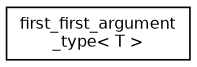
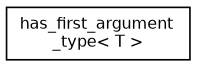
(98, 34) -> (98, 34)
